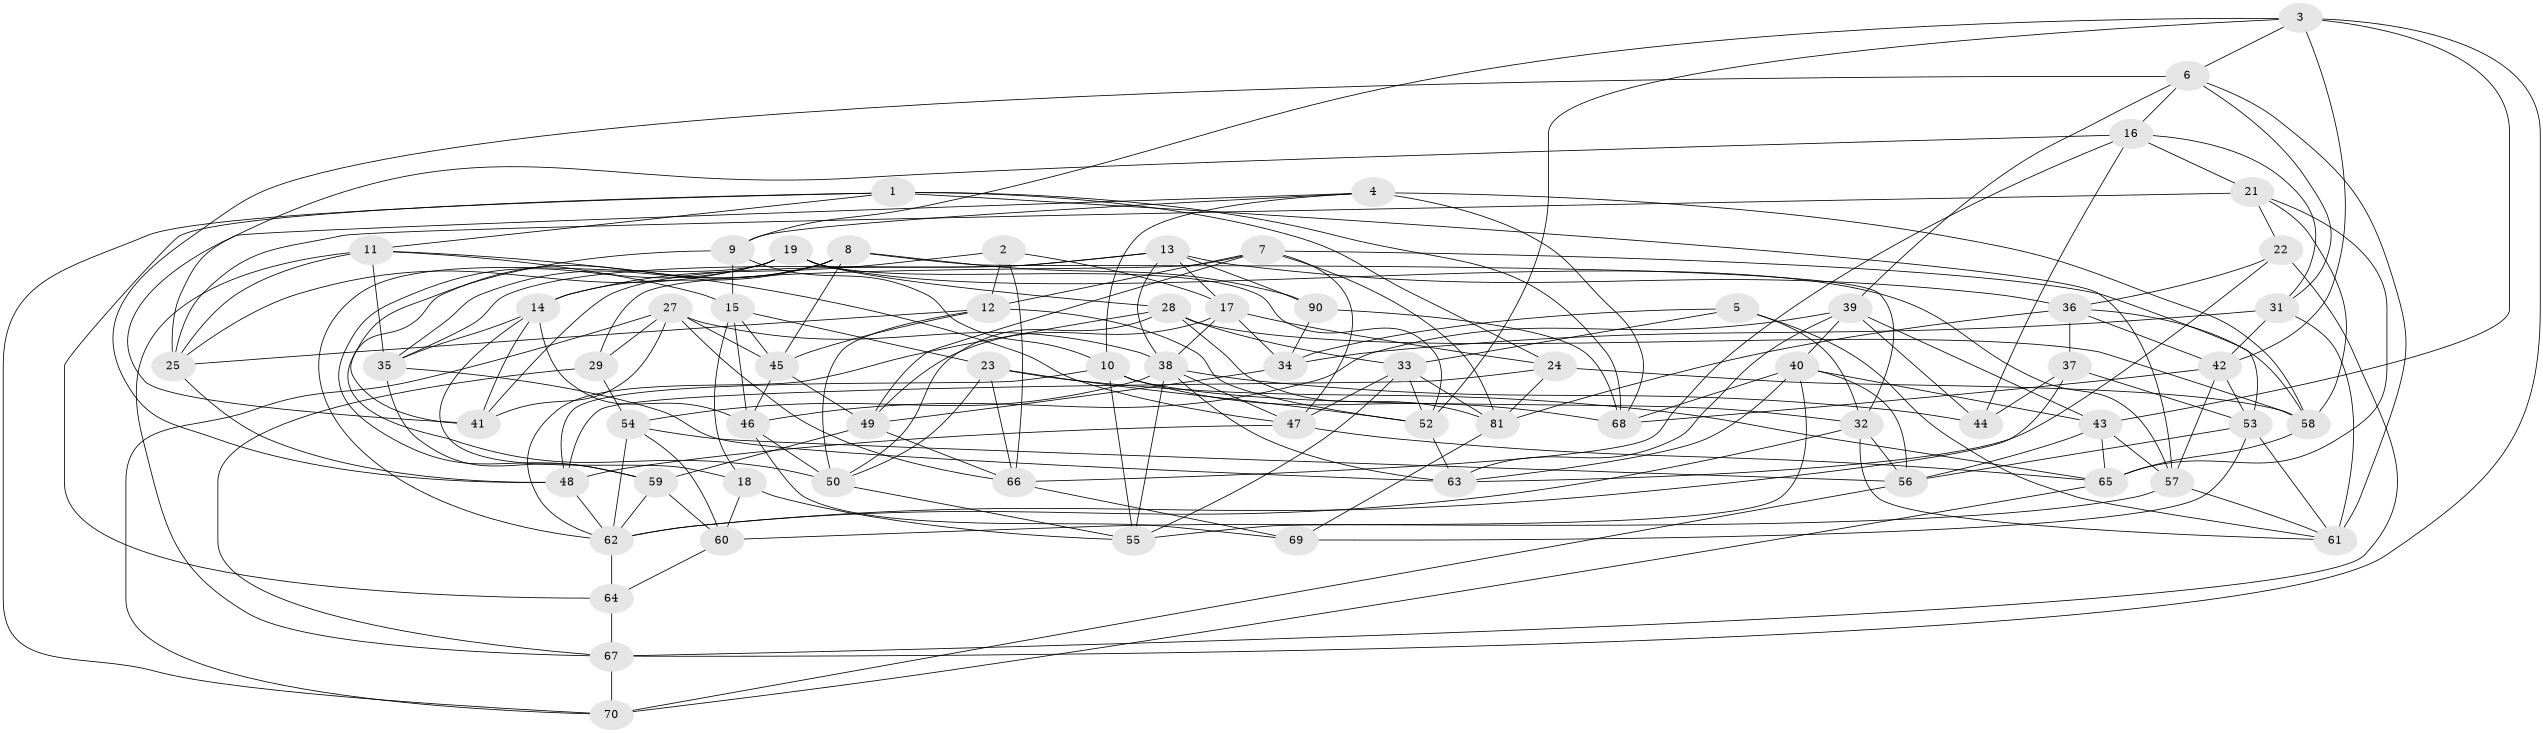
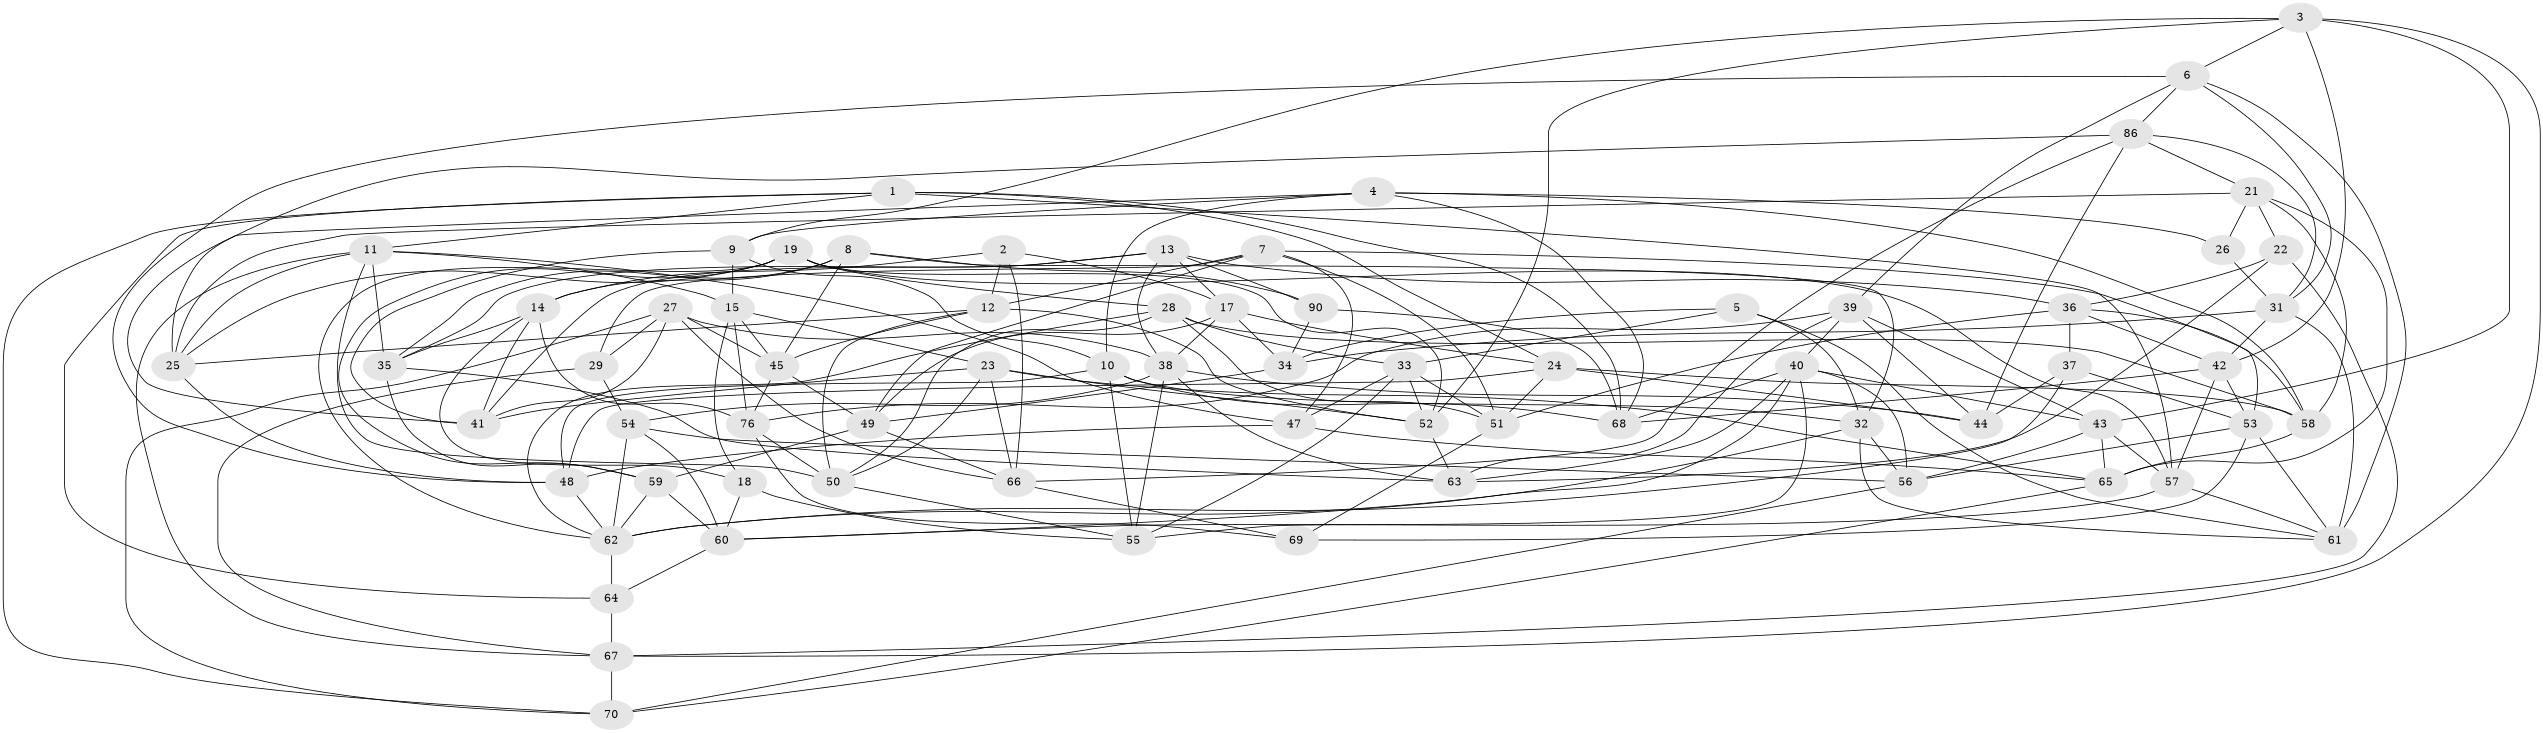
(2131, 134) -> (2131, 134)
none -> (2223, 250)
(350, 384) -> (464, 456)
none -> (732, 389)
none -> (1759, 392)
(1230, 395) -> none
(748, 424) -> (748, 424)
(1498, 424) -> (1498, 424)
none -> (1286, 514)
